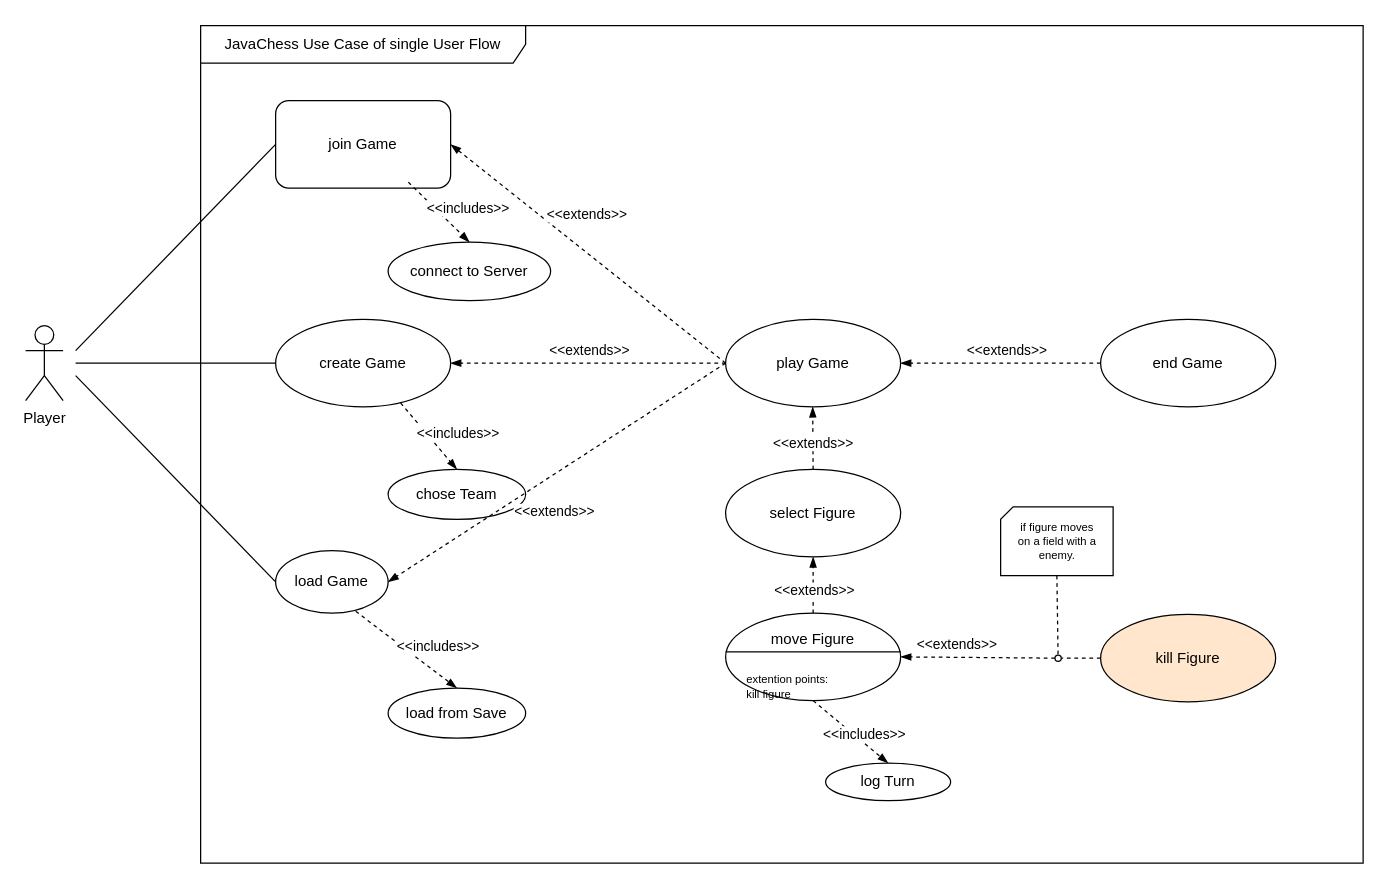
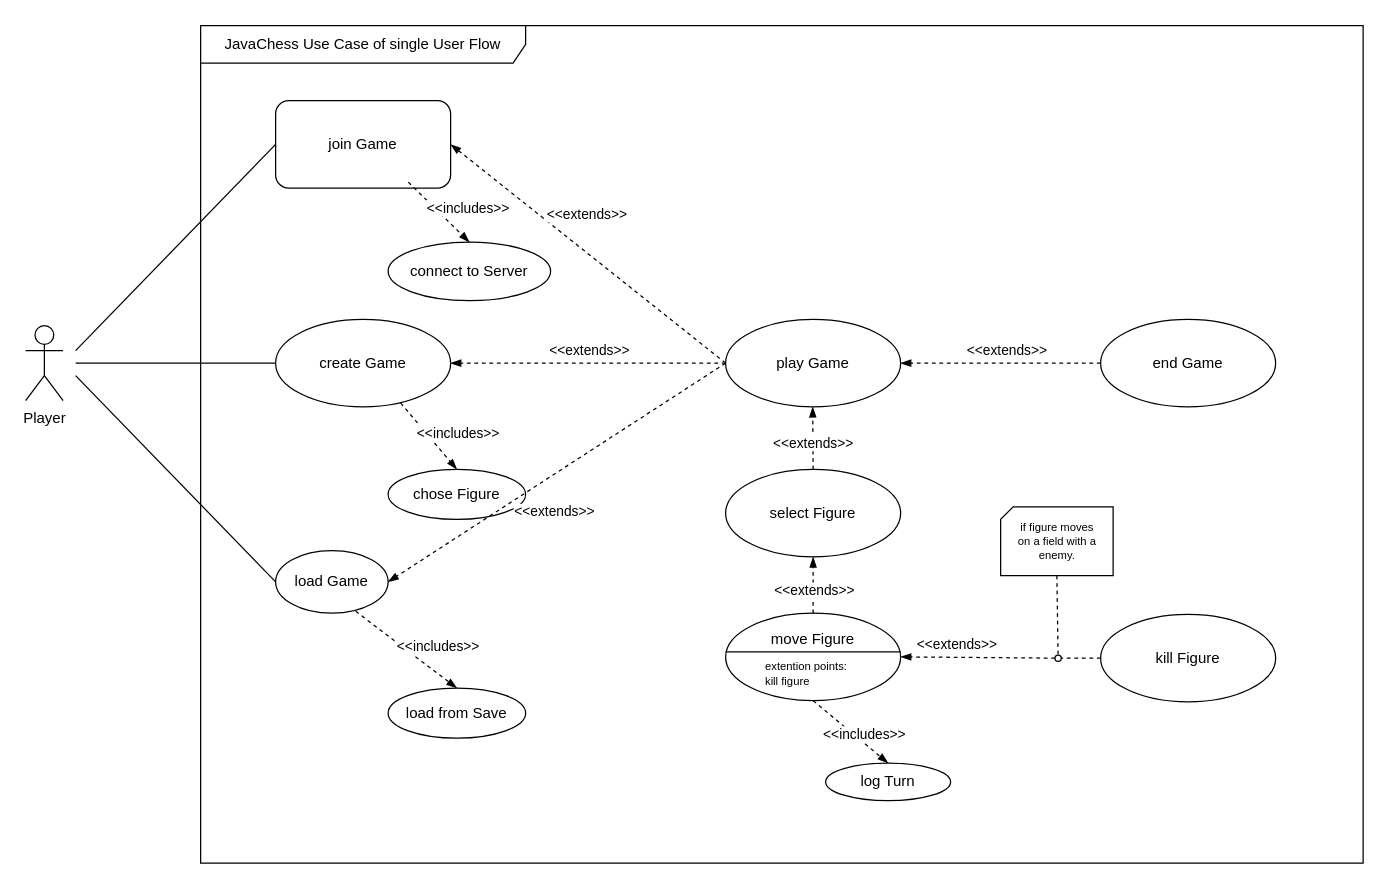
(457, 494) -> (457, 494)
(1188, 658) -> (1188, 658)
(794, 686) -> (813, 673)
